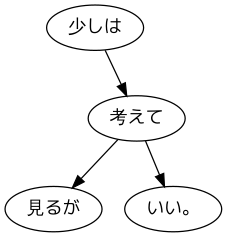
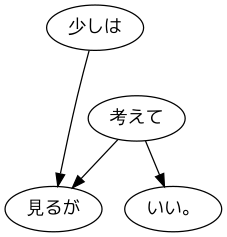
(113, 67) -> (74, 112)
